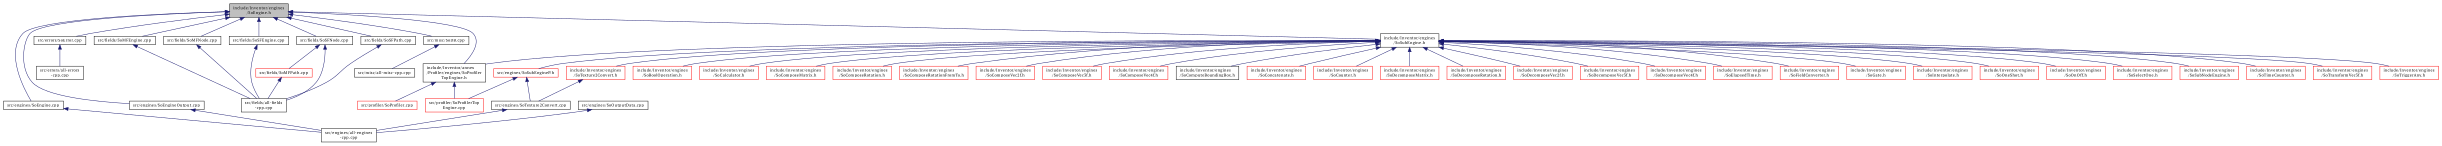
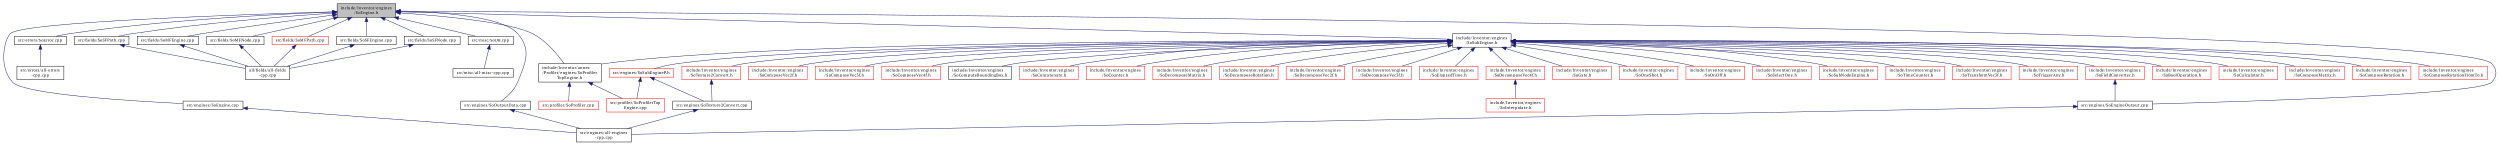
none -> (479, 18)
(1767, 52) -> (1515, 91)
(303, 58) -> (328, 28)
none -> (2115, 93)
(264, 105) -> (268, 73)
